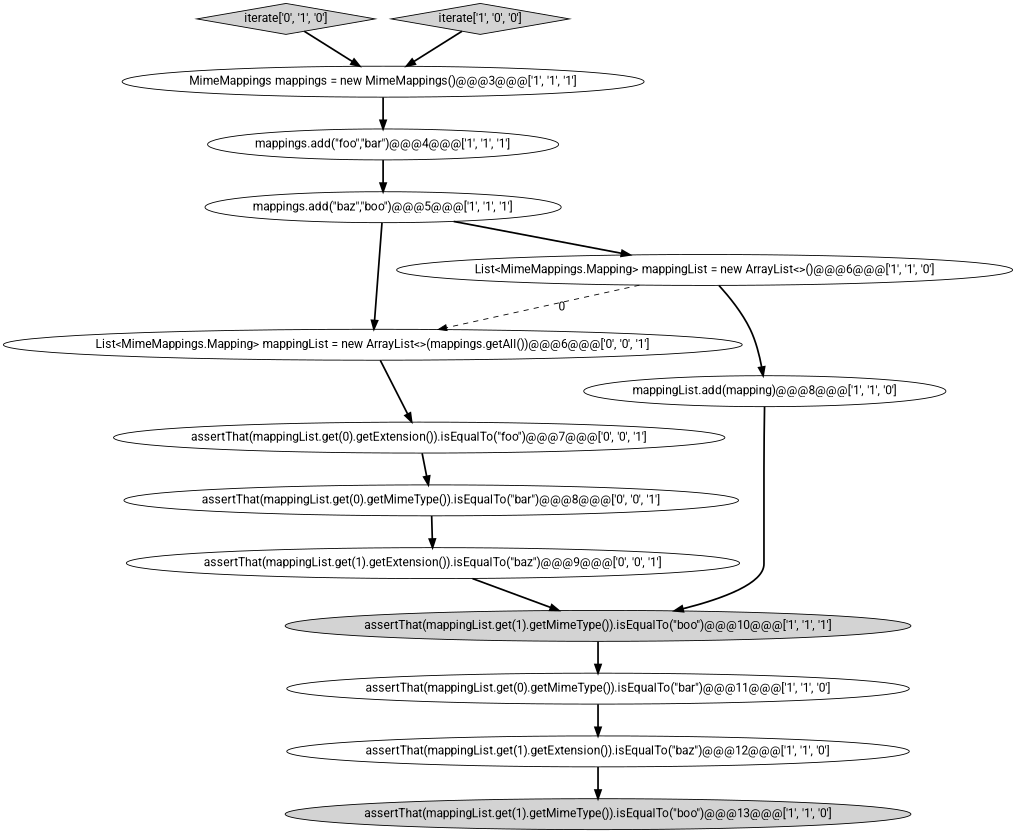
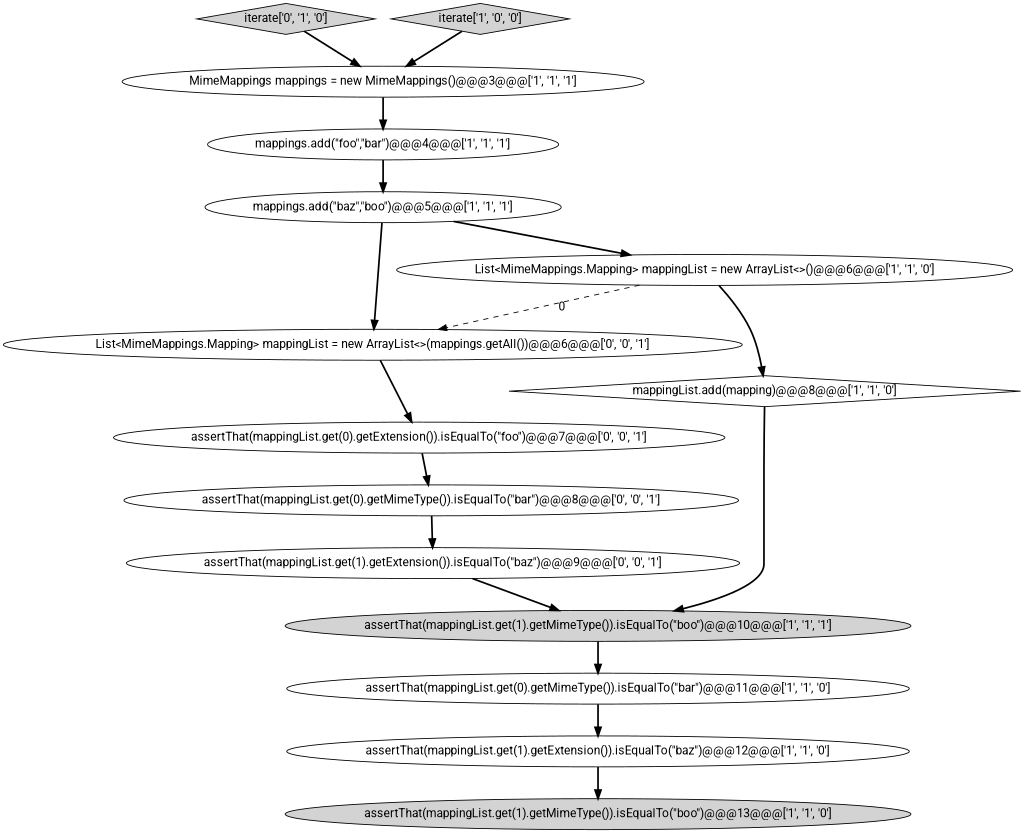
(765, 391) -> (765, 391)
